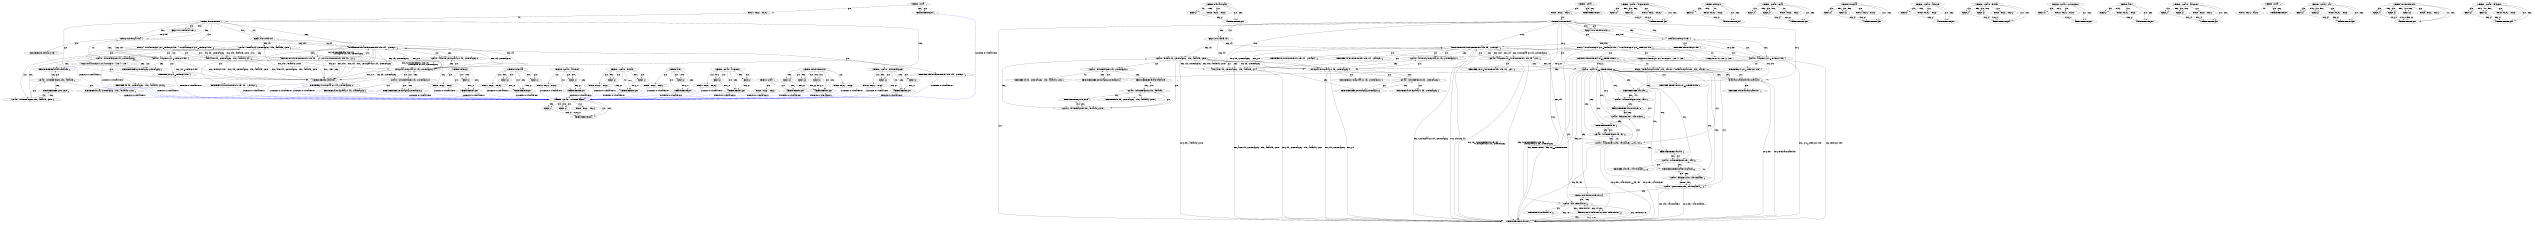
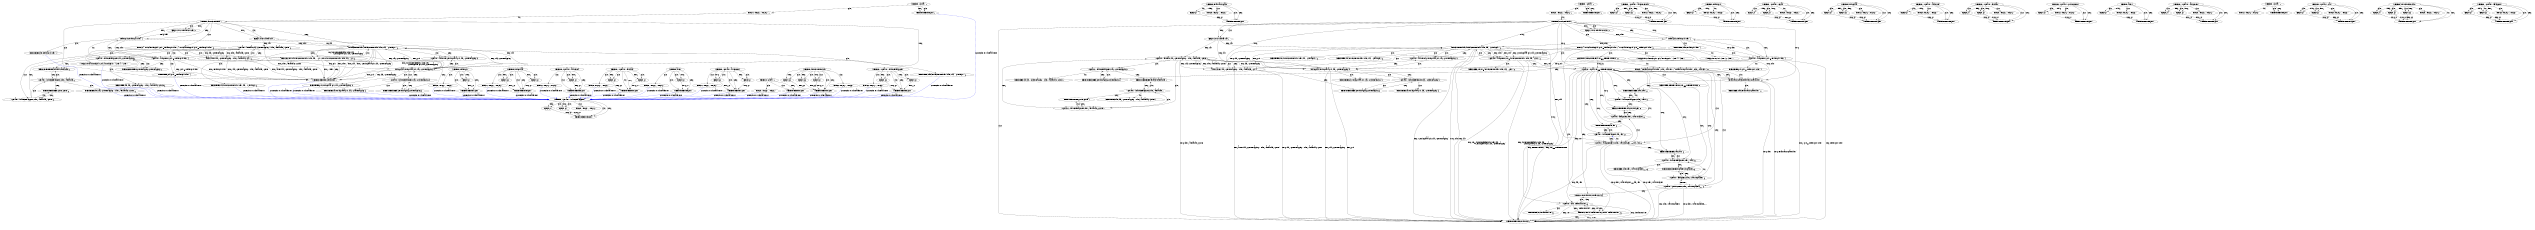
(1655, 106) -> (1701, 131)
(1687, 182) -> none
